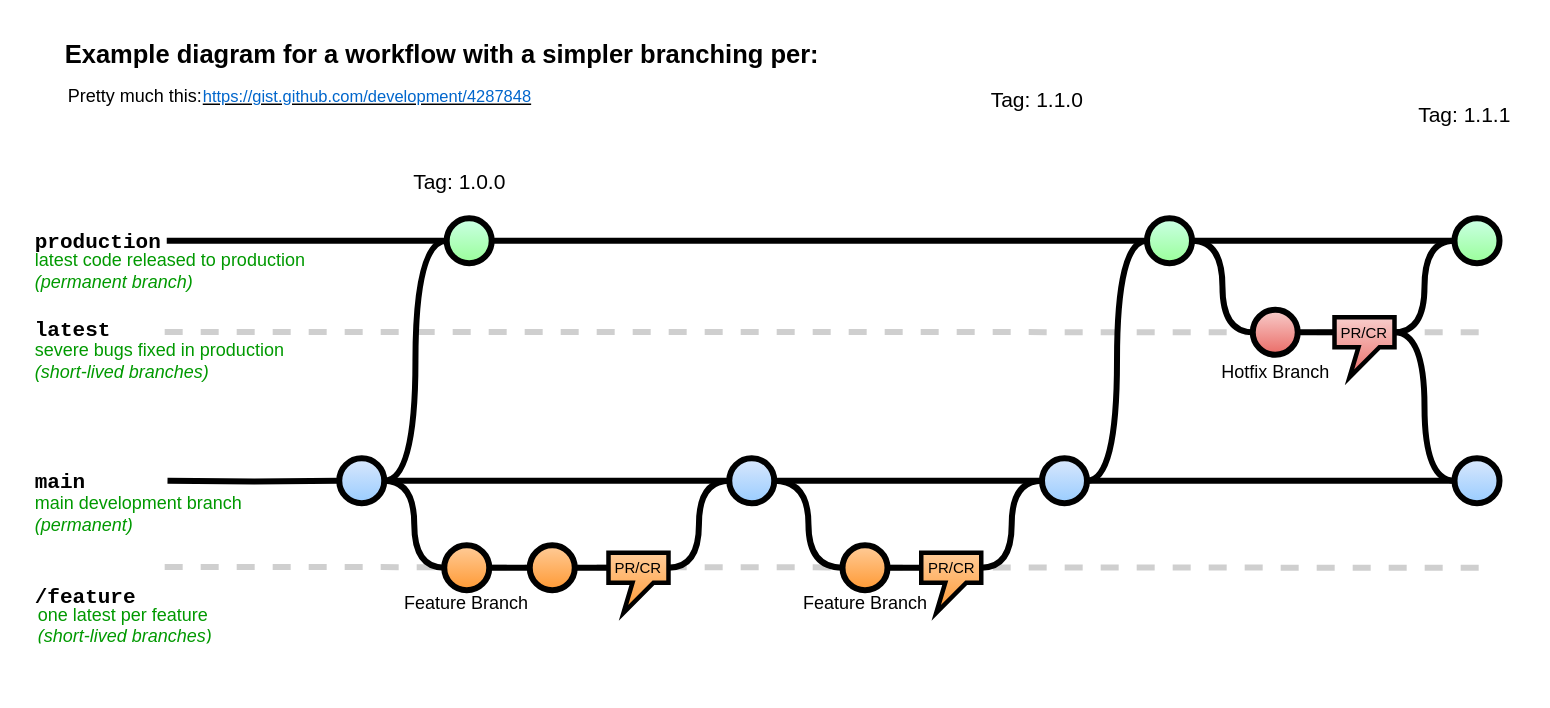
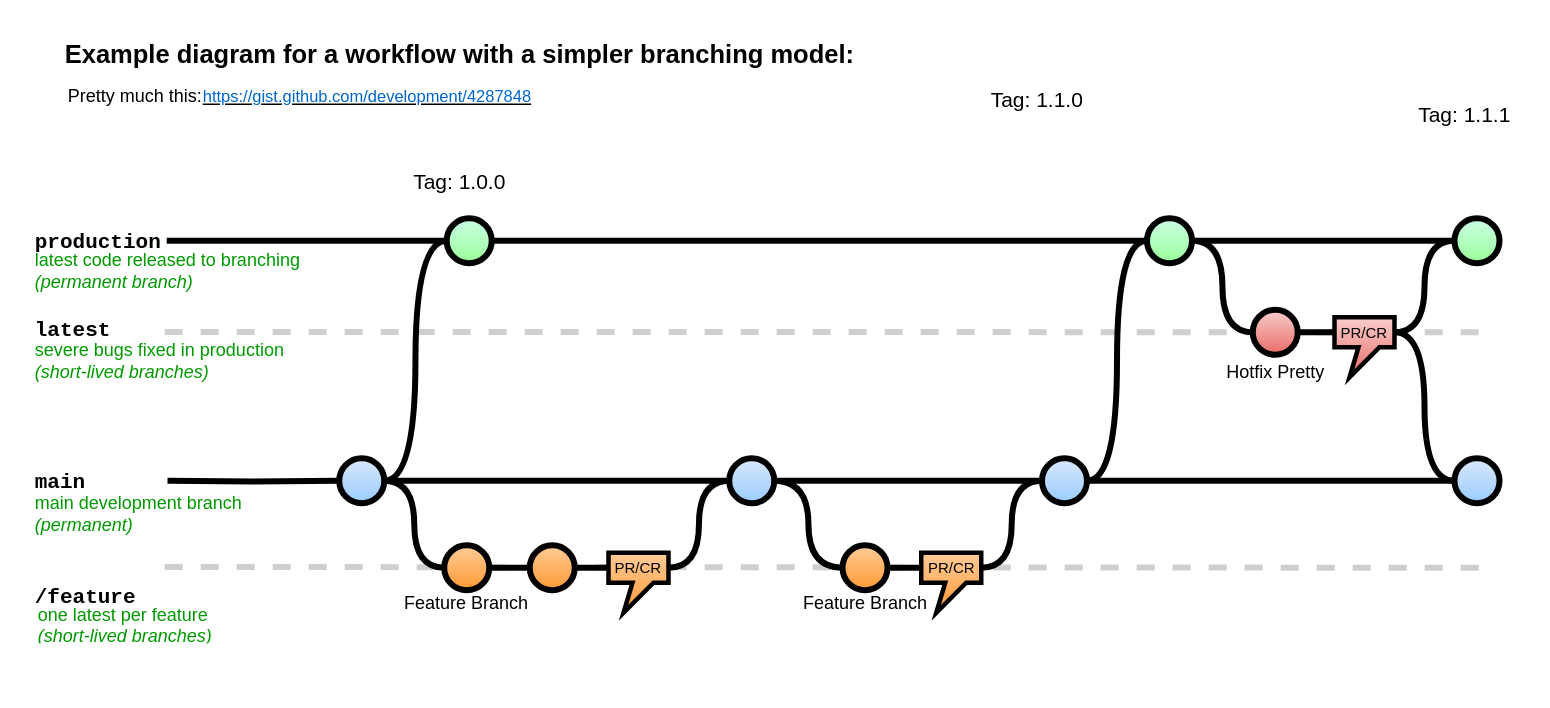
(437, 57) -> (448, 57)
(190, 271) -> (185, 271)
(1276, 373) -> (1276, 373)
